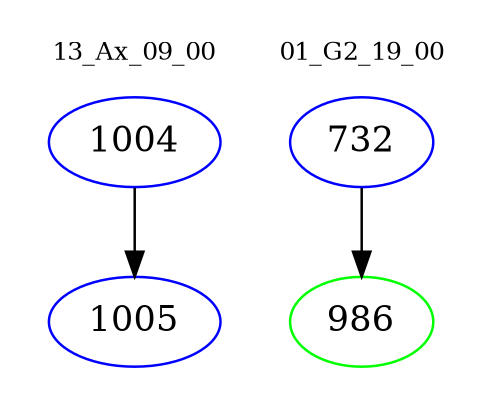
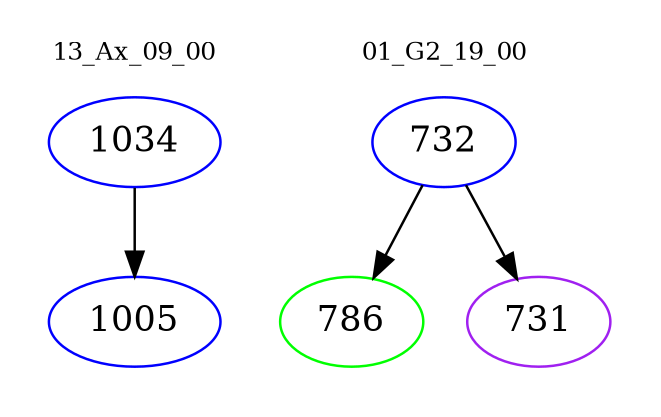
(135, 142) -> (135, 142)
(362, 322) -> (352, 322)
none -> (539, 322)
